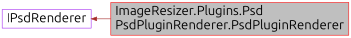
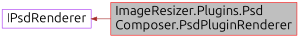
(230, 19) -> (204, 19)
